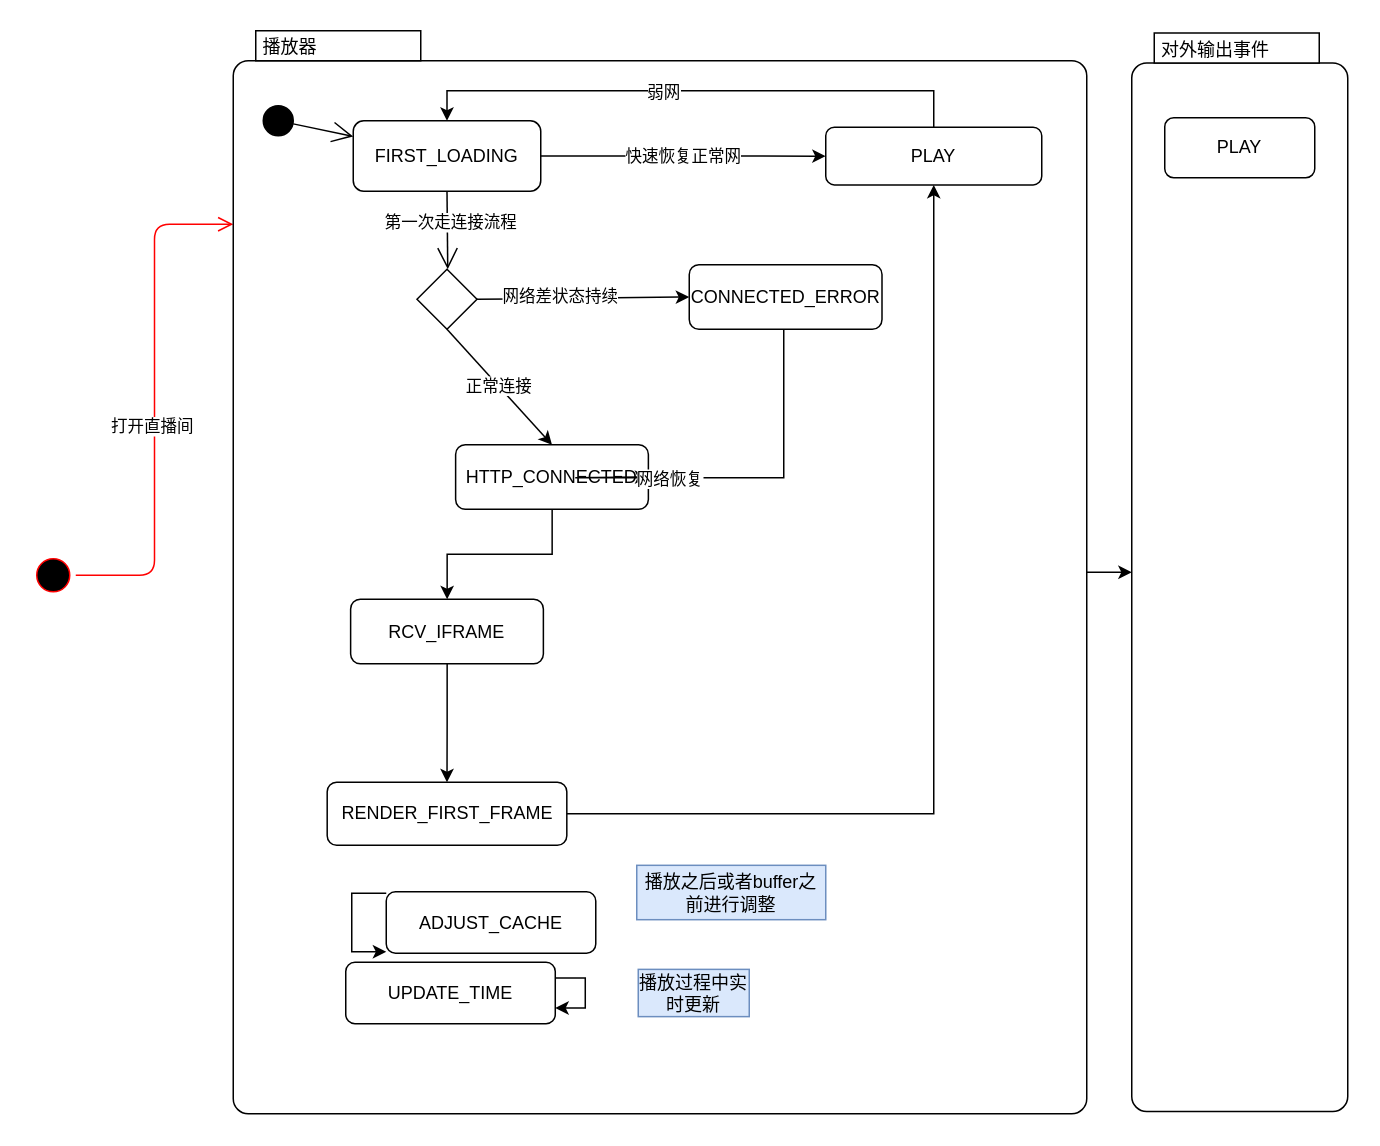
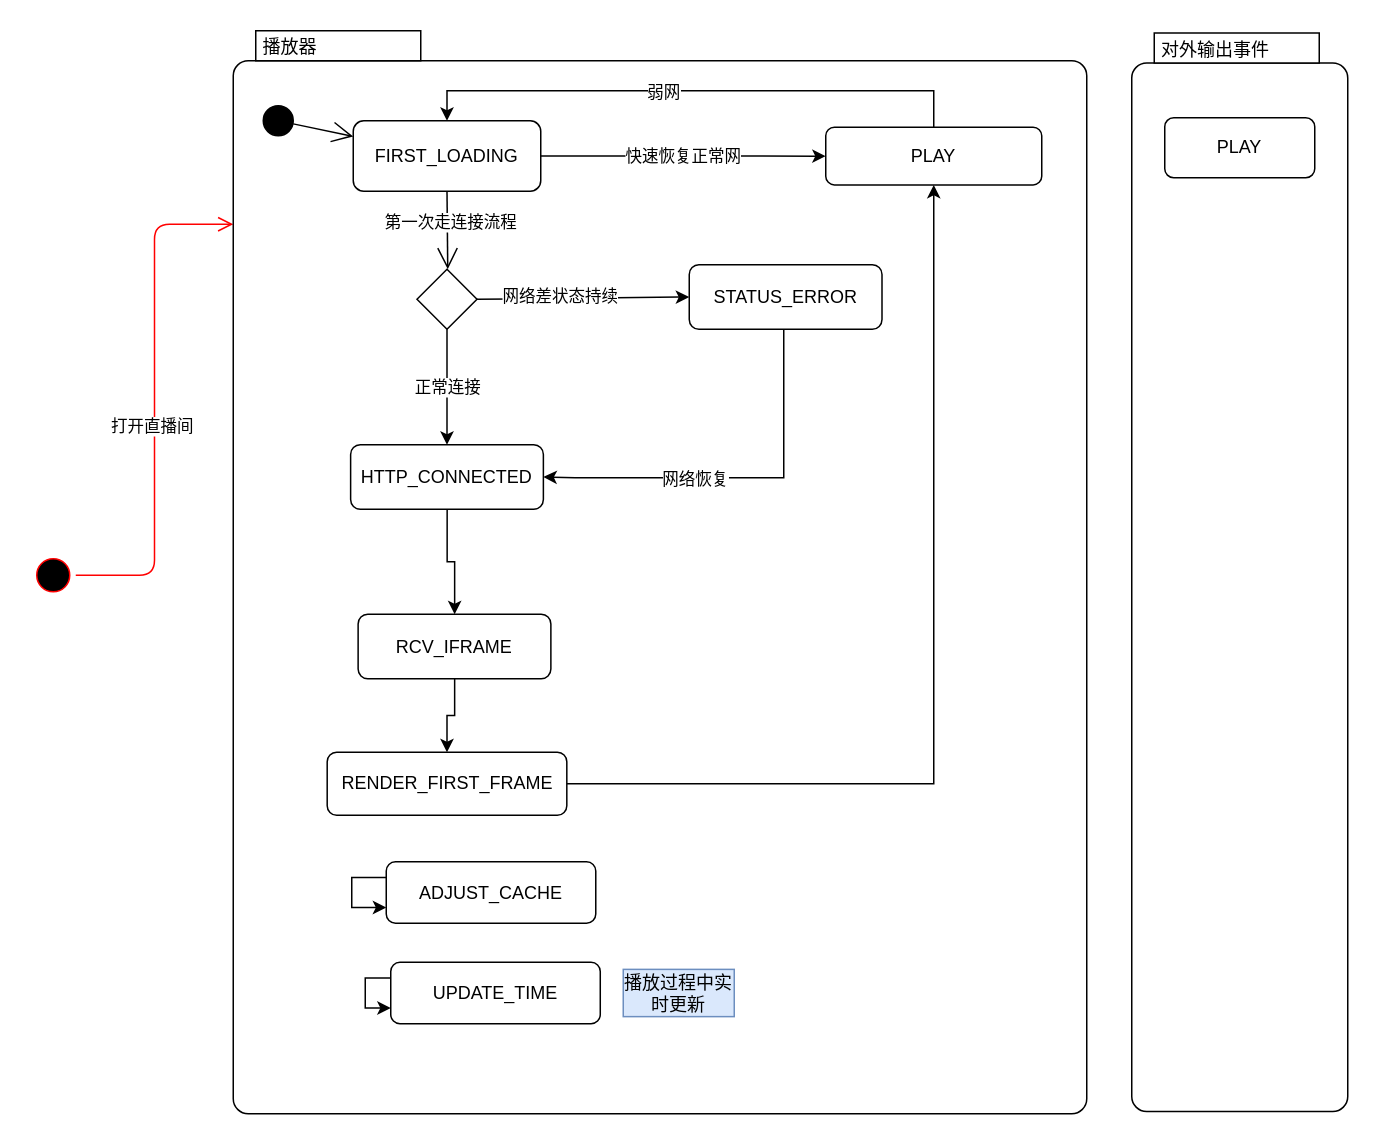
(786, 298) -> (786, 298)
(552, 477) -> (447, 477)
(1115, 572) -> none
(447, 632) -> (455, 647)
(447, 814) -> (447, 784)
(731, 893) -> none
(491, 923) -> (491, 893)
(451, 993) -> (496, 993)
(694, 993) -> (679, 993)
